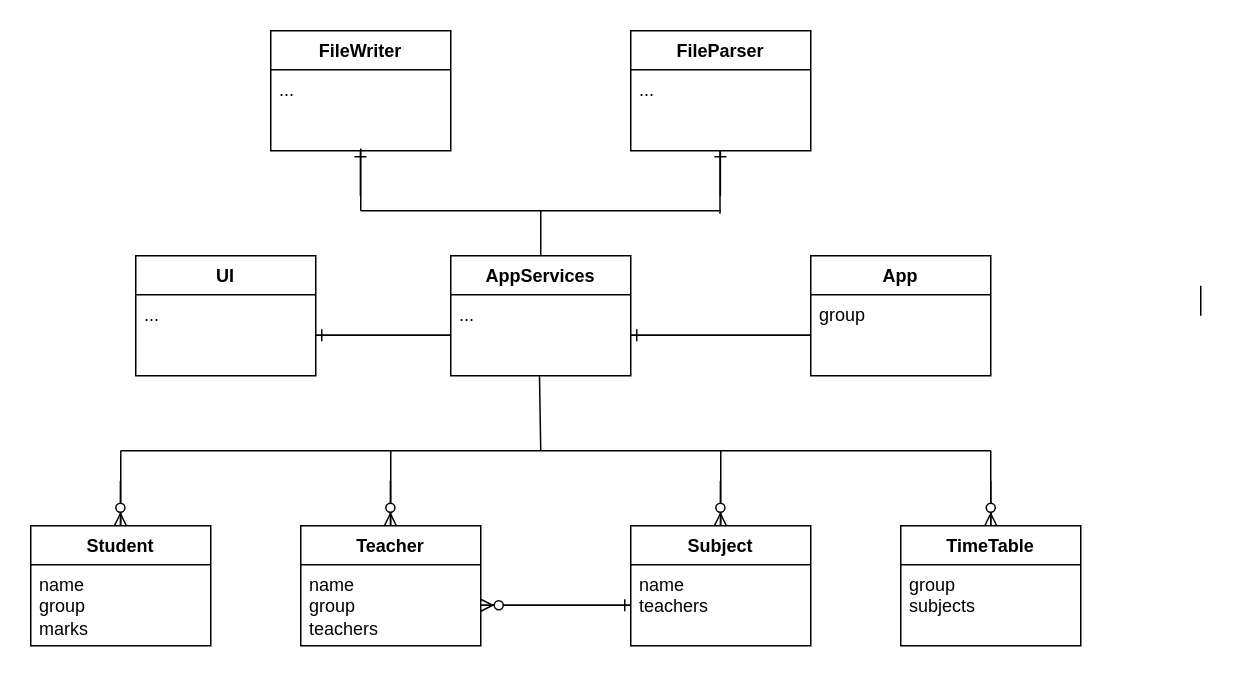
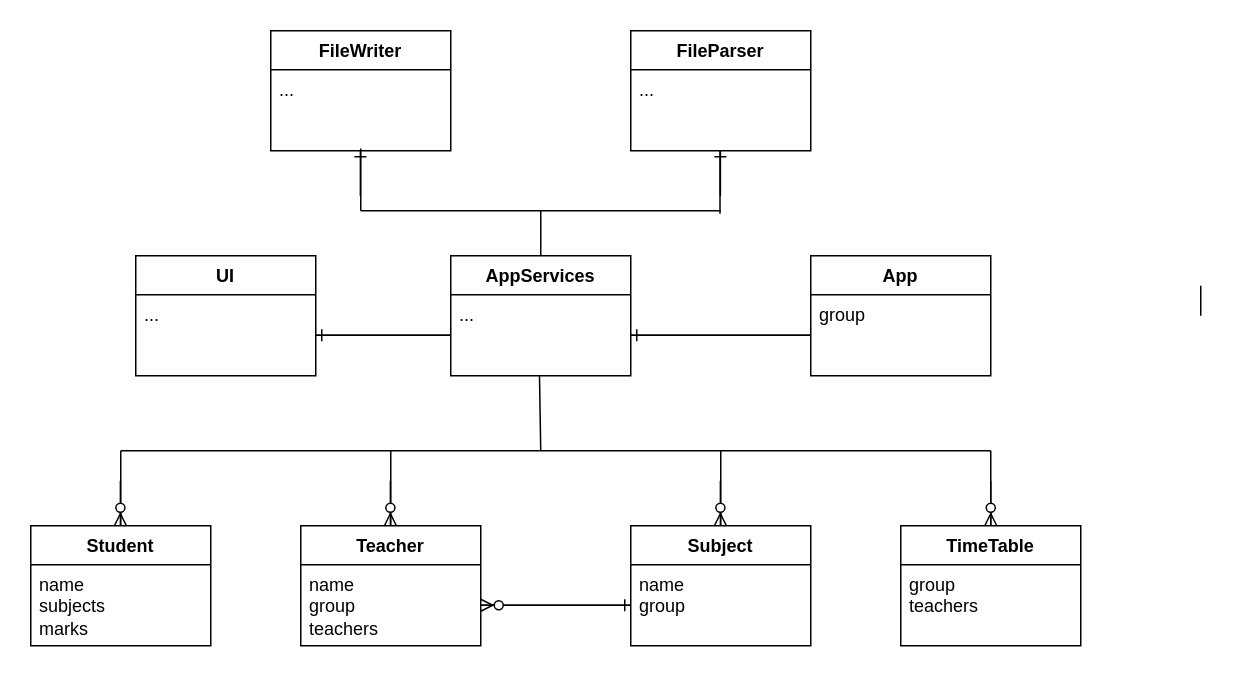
(680, 597) -> (665, 597)
(950, 597) -> (950, 597)
(65, 608) -> (80, 608)
